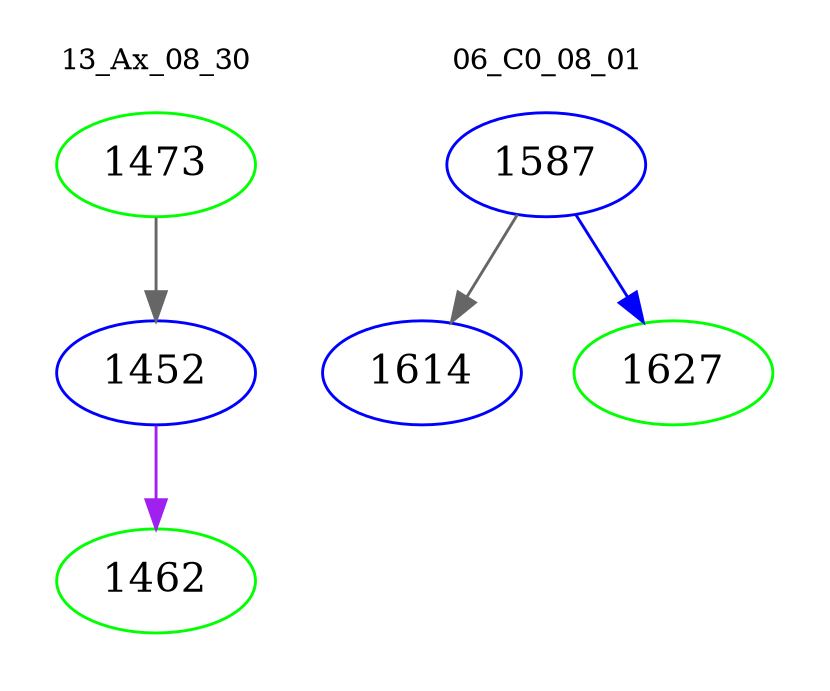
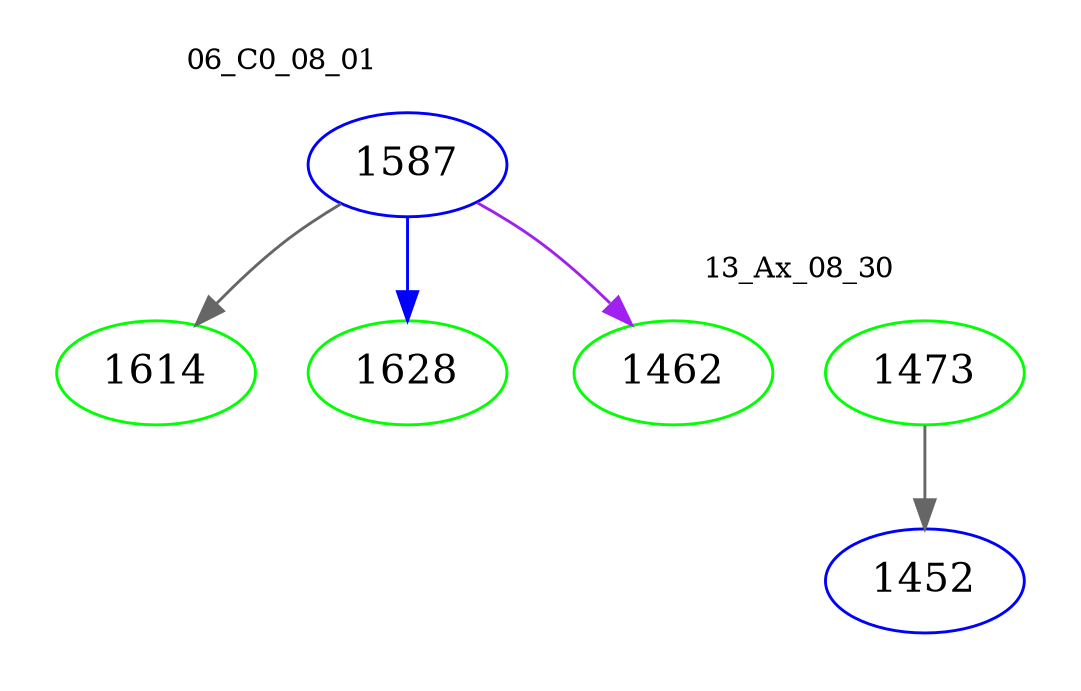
(422, 373) -> (156, 373)
(673, 373) -> (408, 373)
(156, 463) -> (570, 266)
